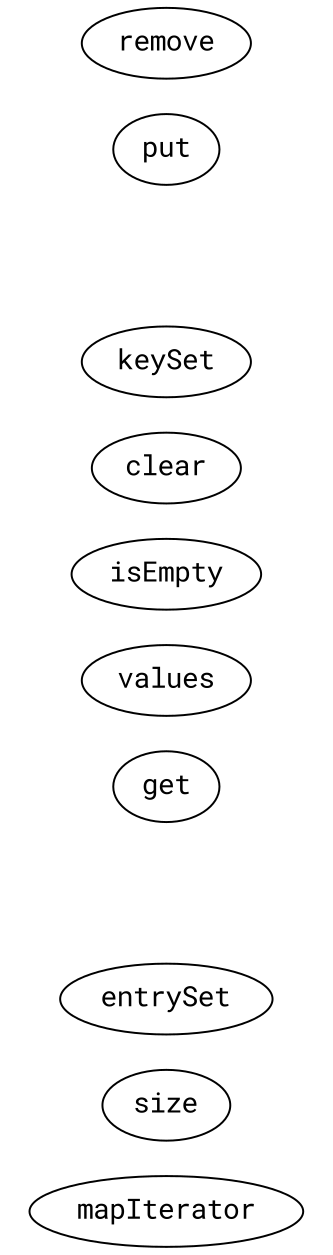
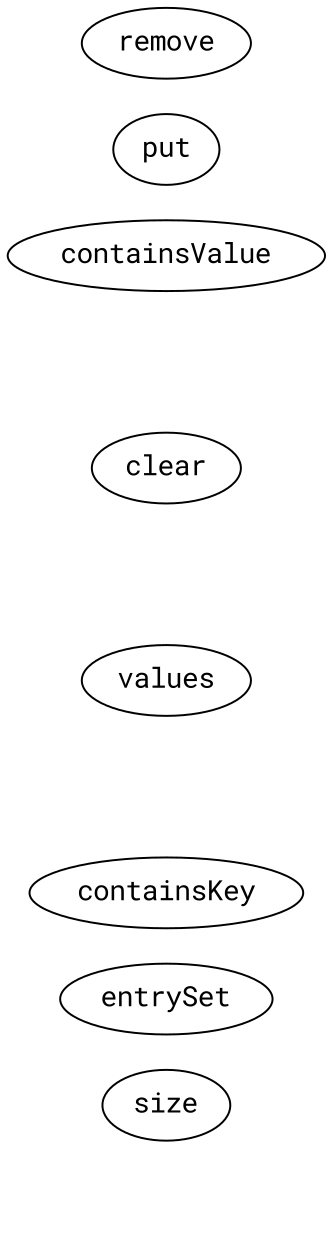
none -> (166, 256)
(166, 362) -> none
(166, 574) -> none
(166, 787) -> none
none -> (166, 893)
(166, 1211) -> none
